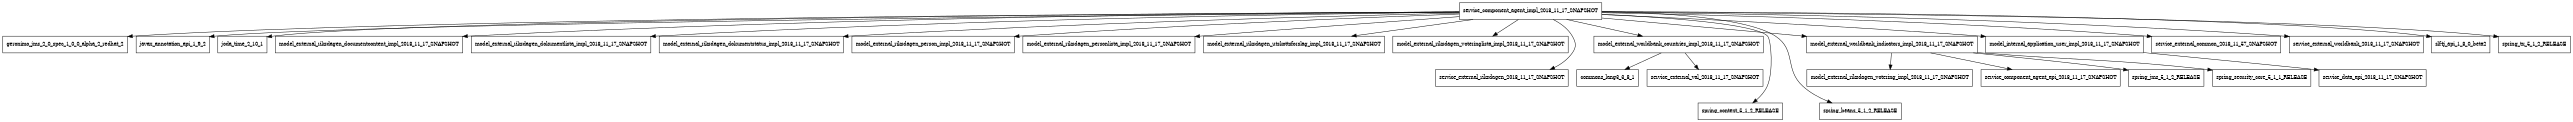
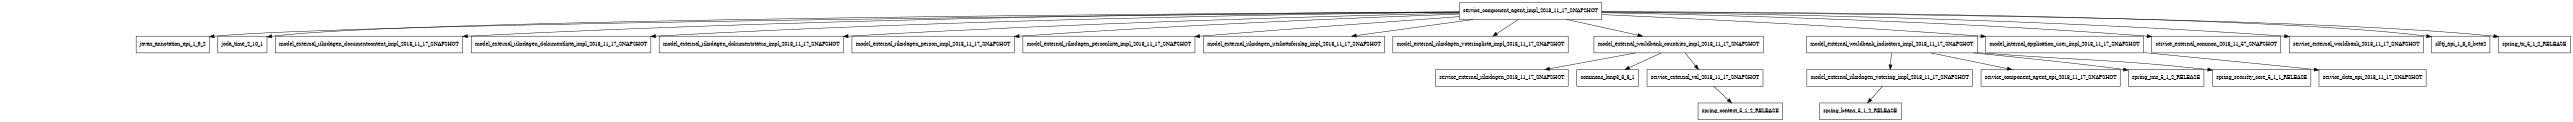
(1720, 24) -> (1721, 93)
(1746, 25) -> (1877, 93)
(1702, 27) -> none
(1575, 43) -> (1593, 61)
(65, 45) -> none
